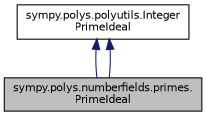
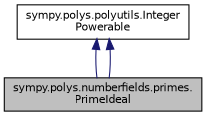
(103, 22) -> (103, 22)
